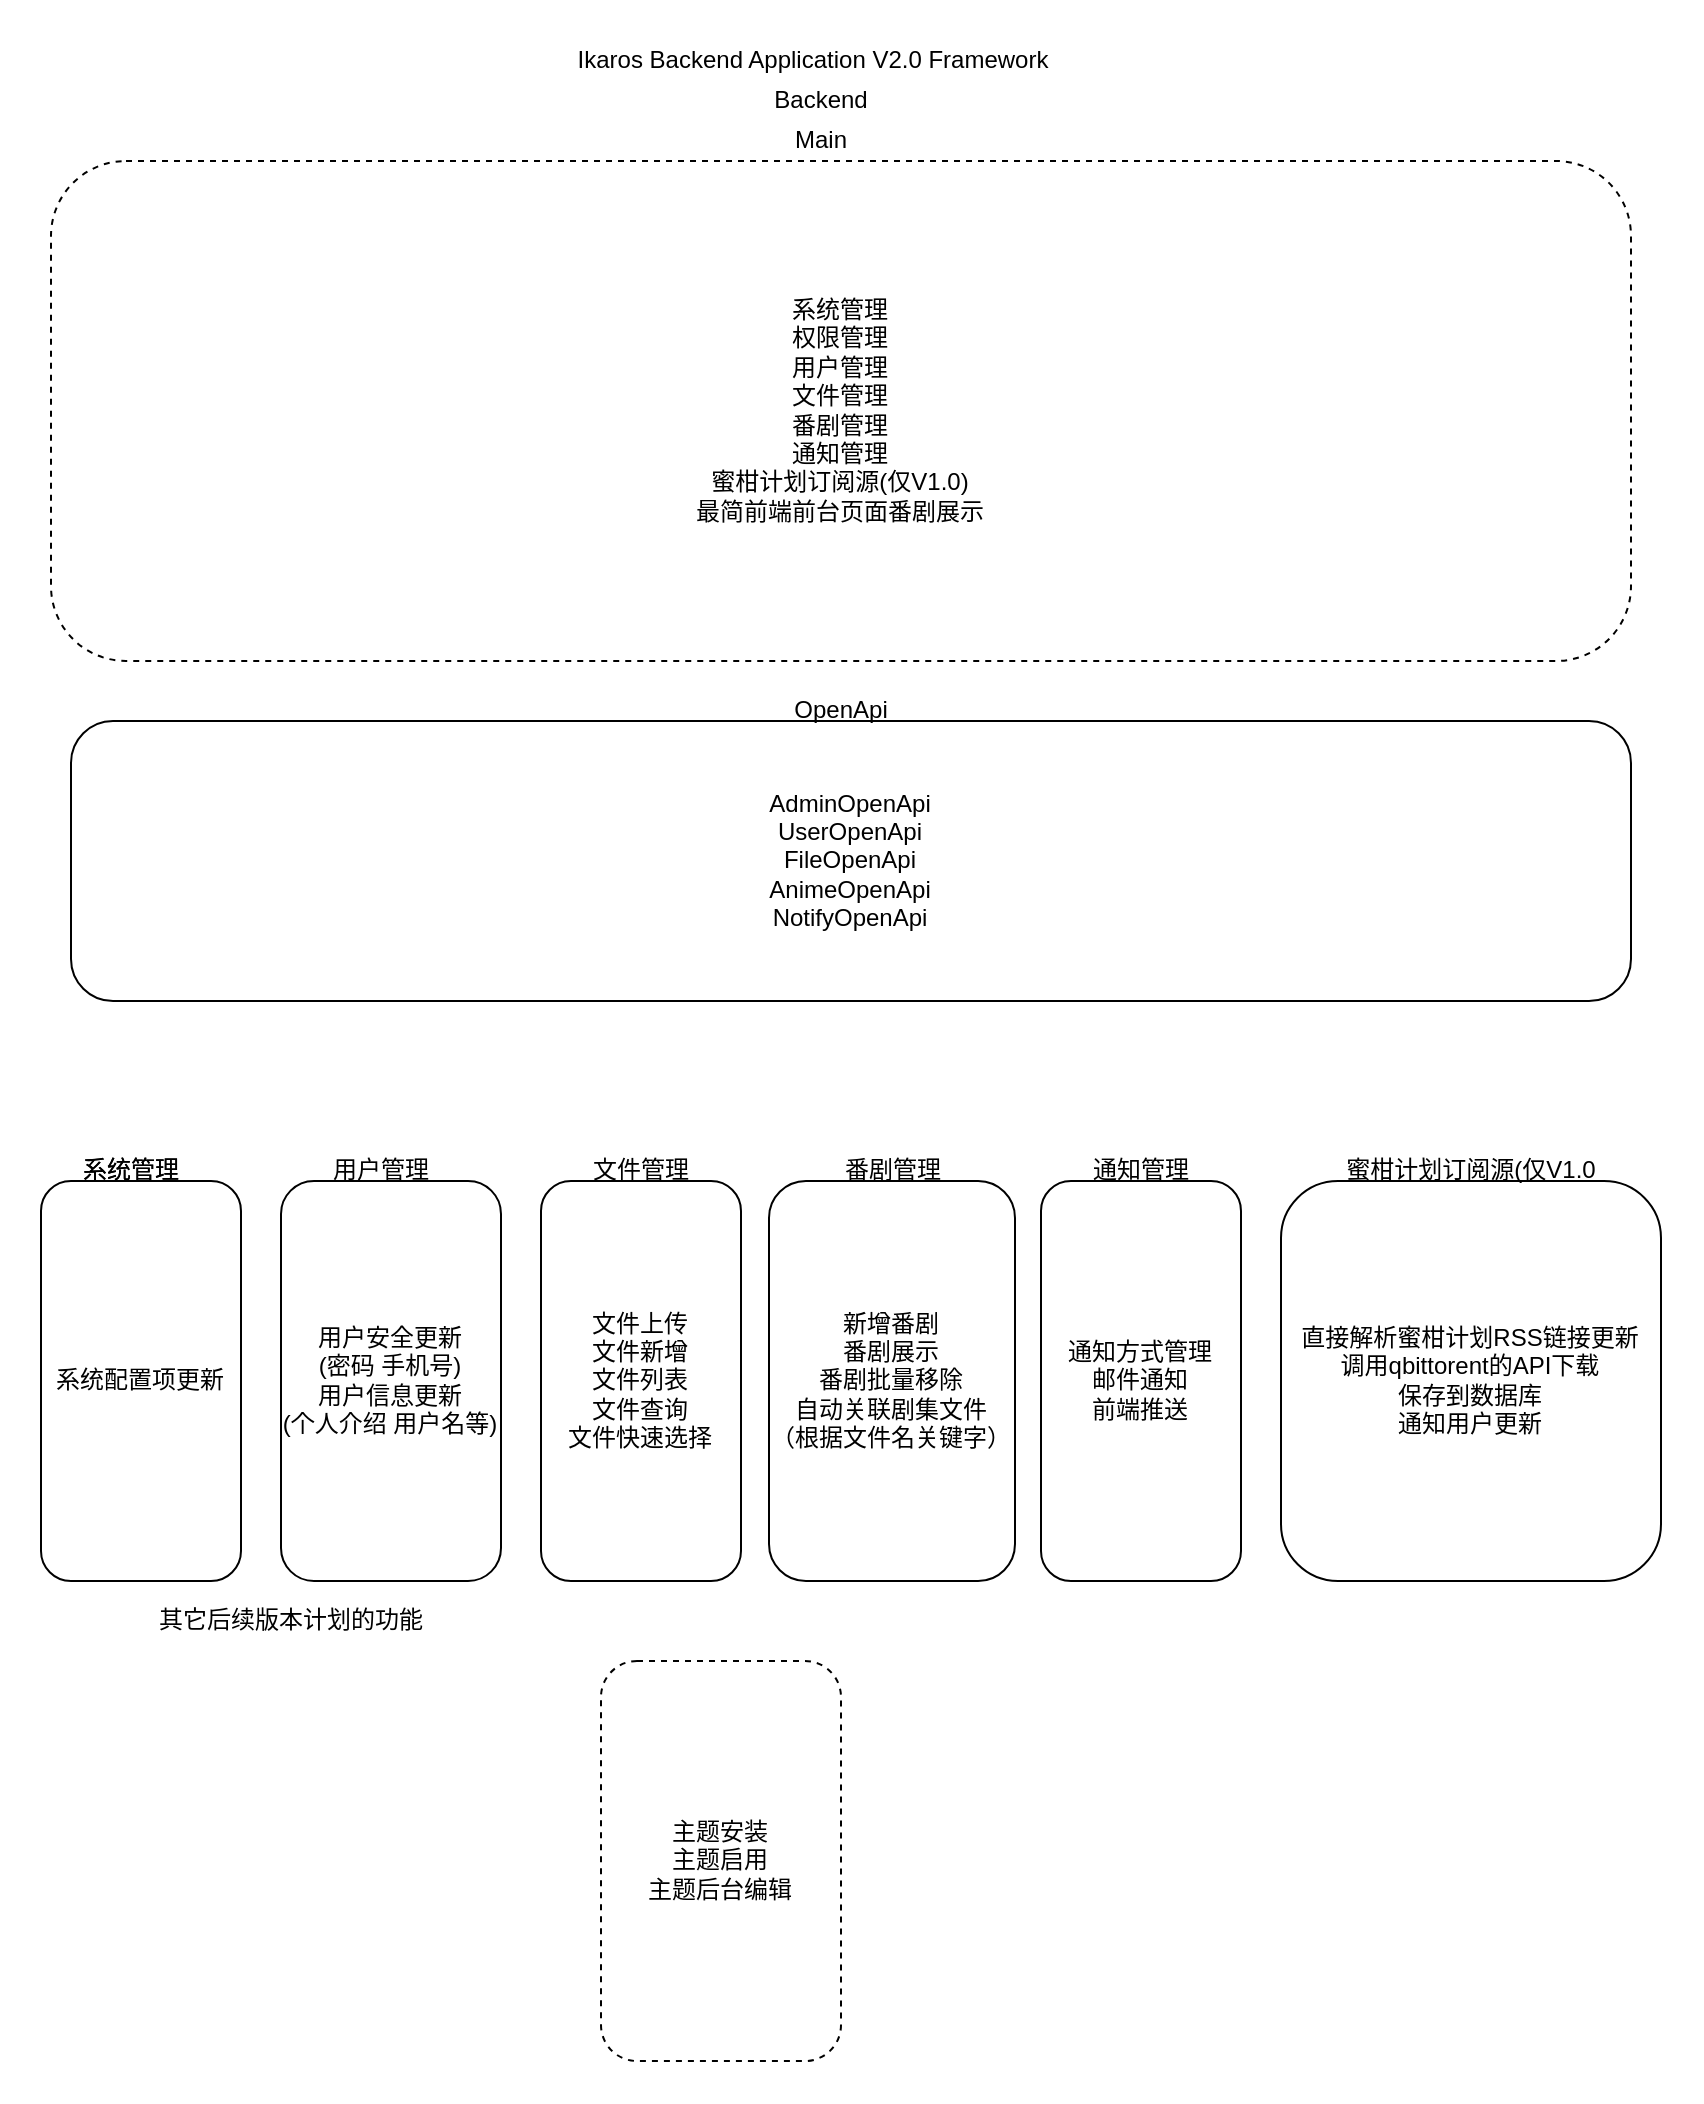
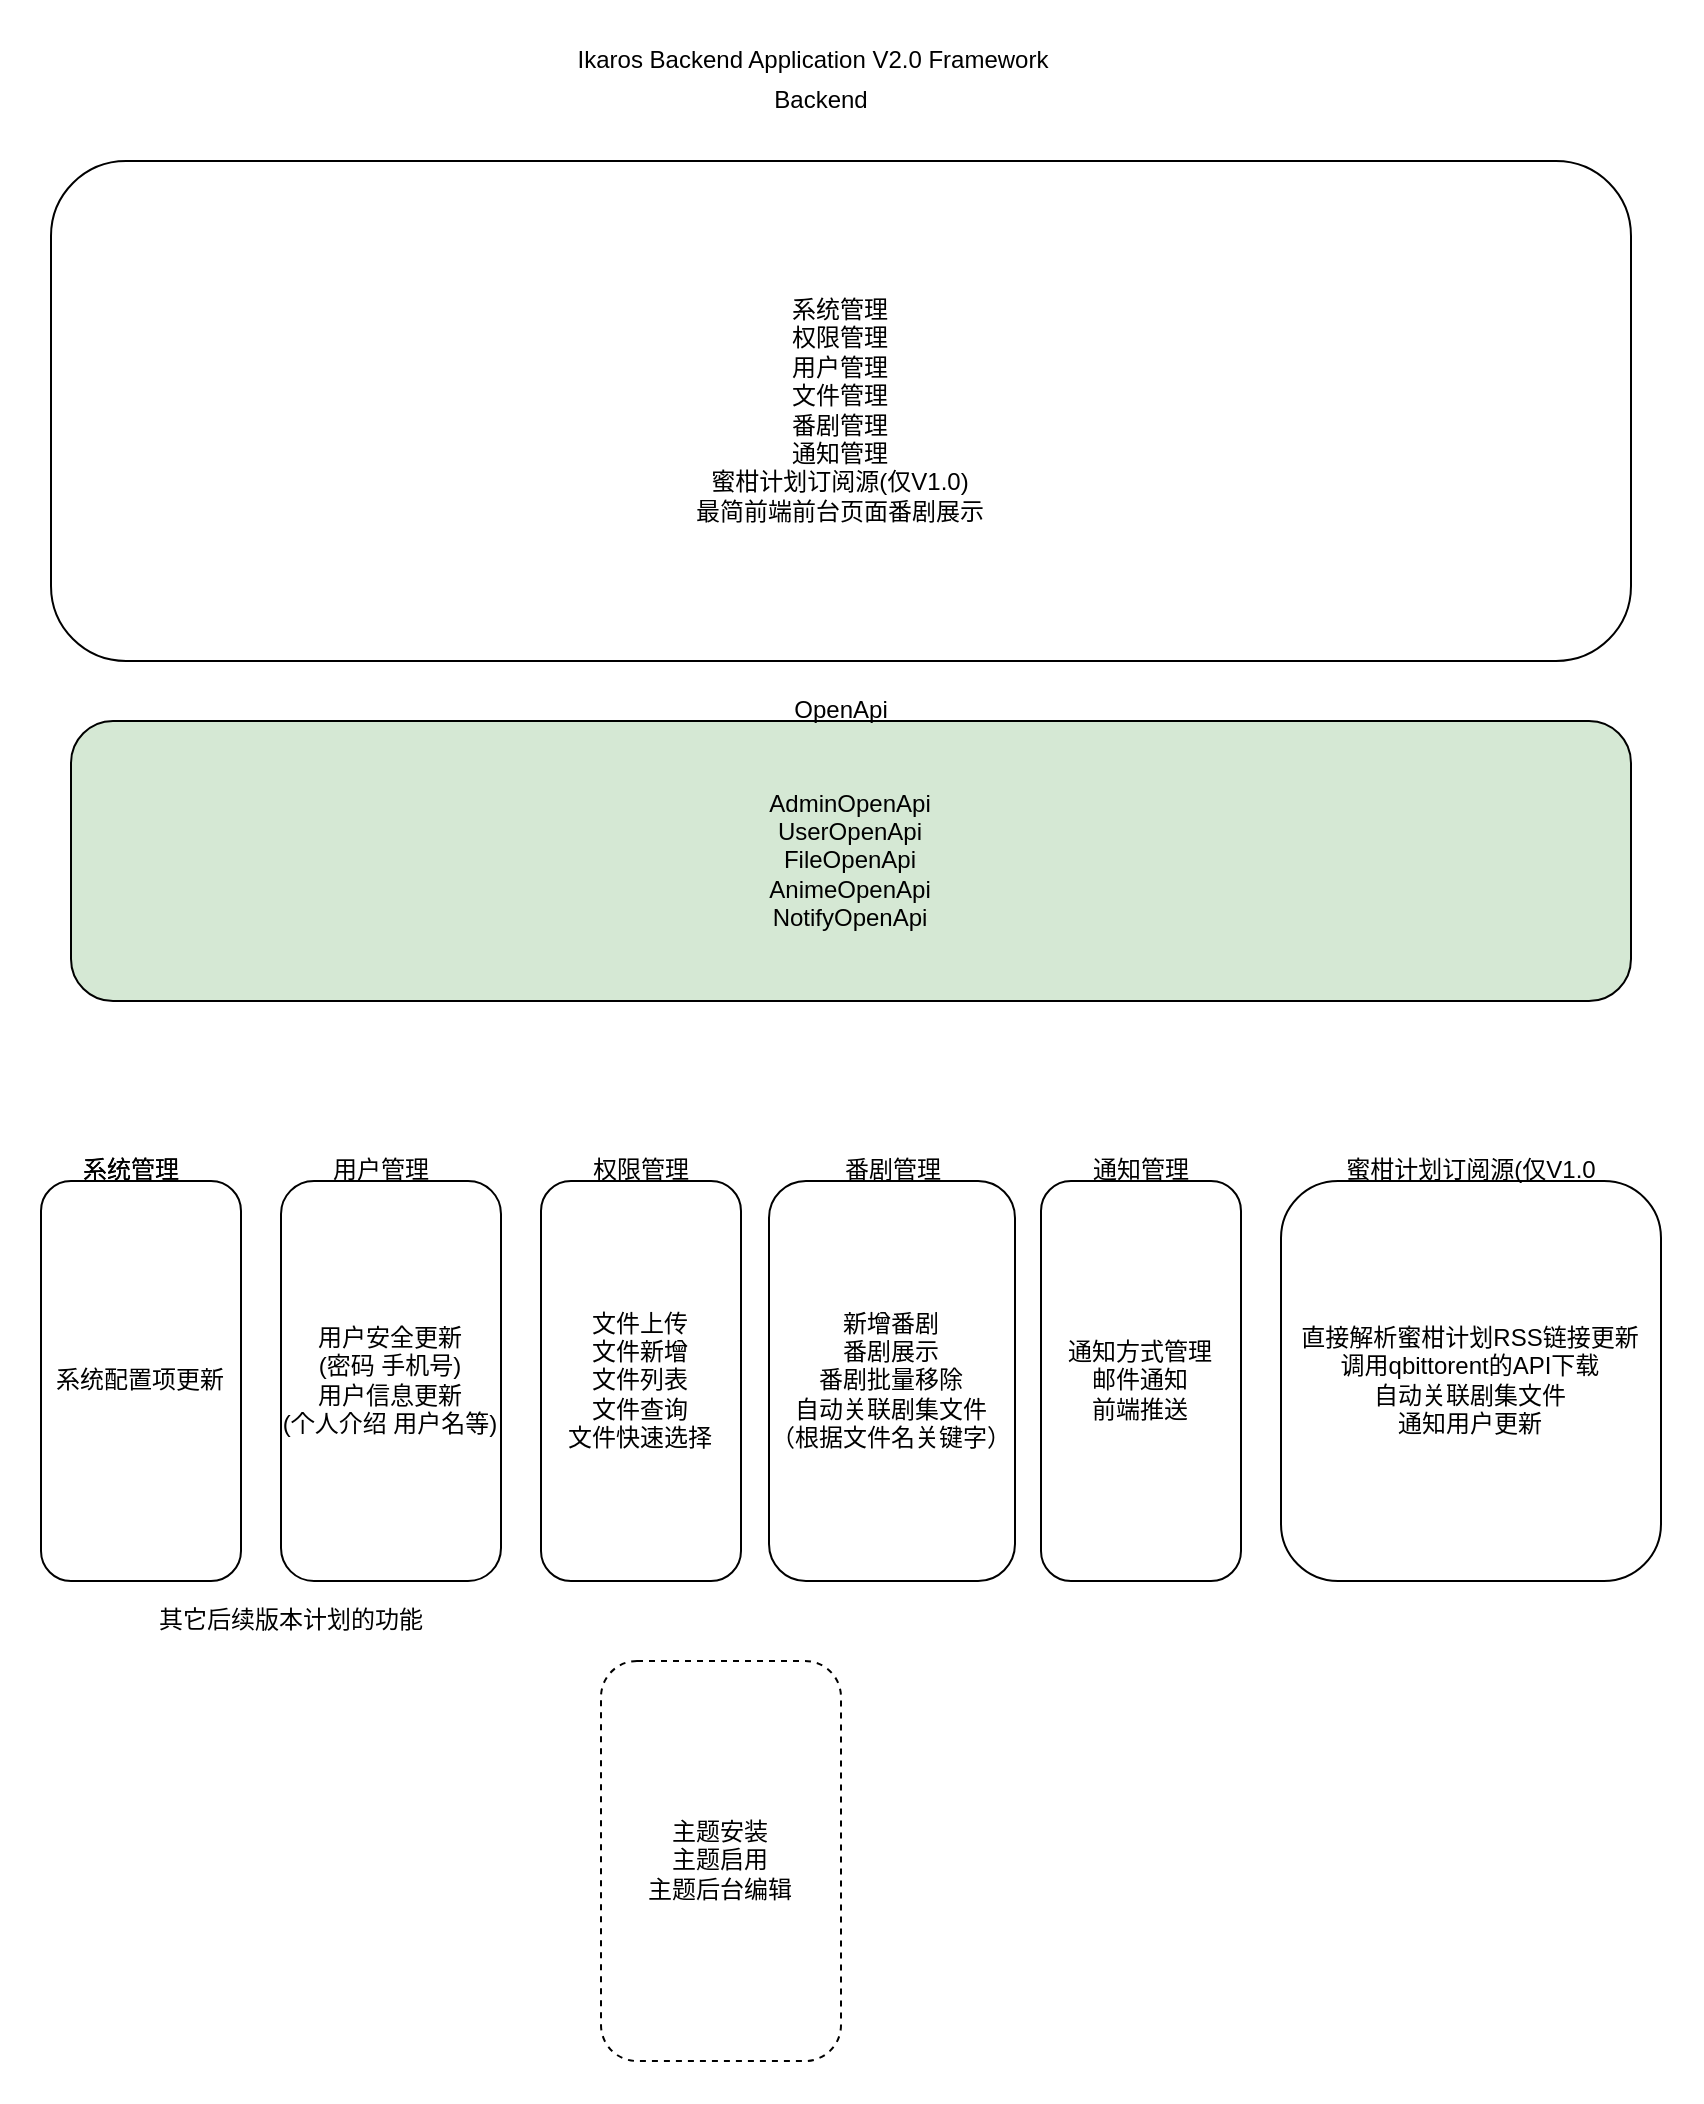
(821, 141) -> none
(841, 411) -> (841, 411)
(851, 861) -> (851, 861)
(642, 1171) -> (642, 1171)
(1471, 1381) -> (1471, 1381)
